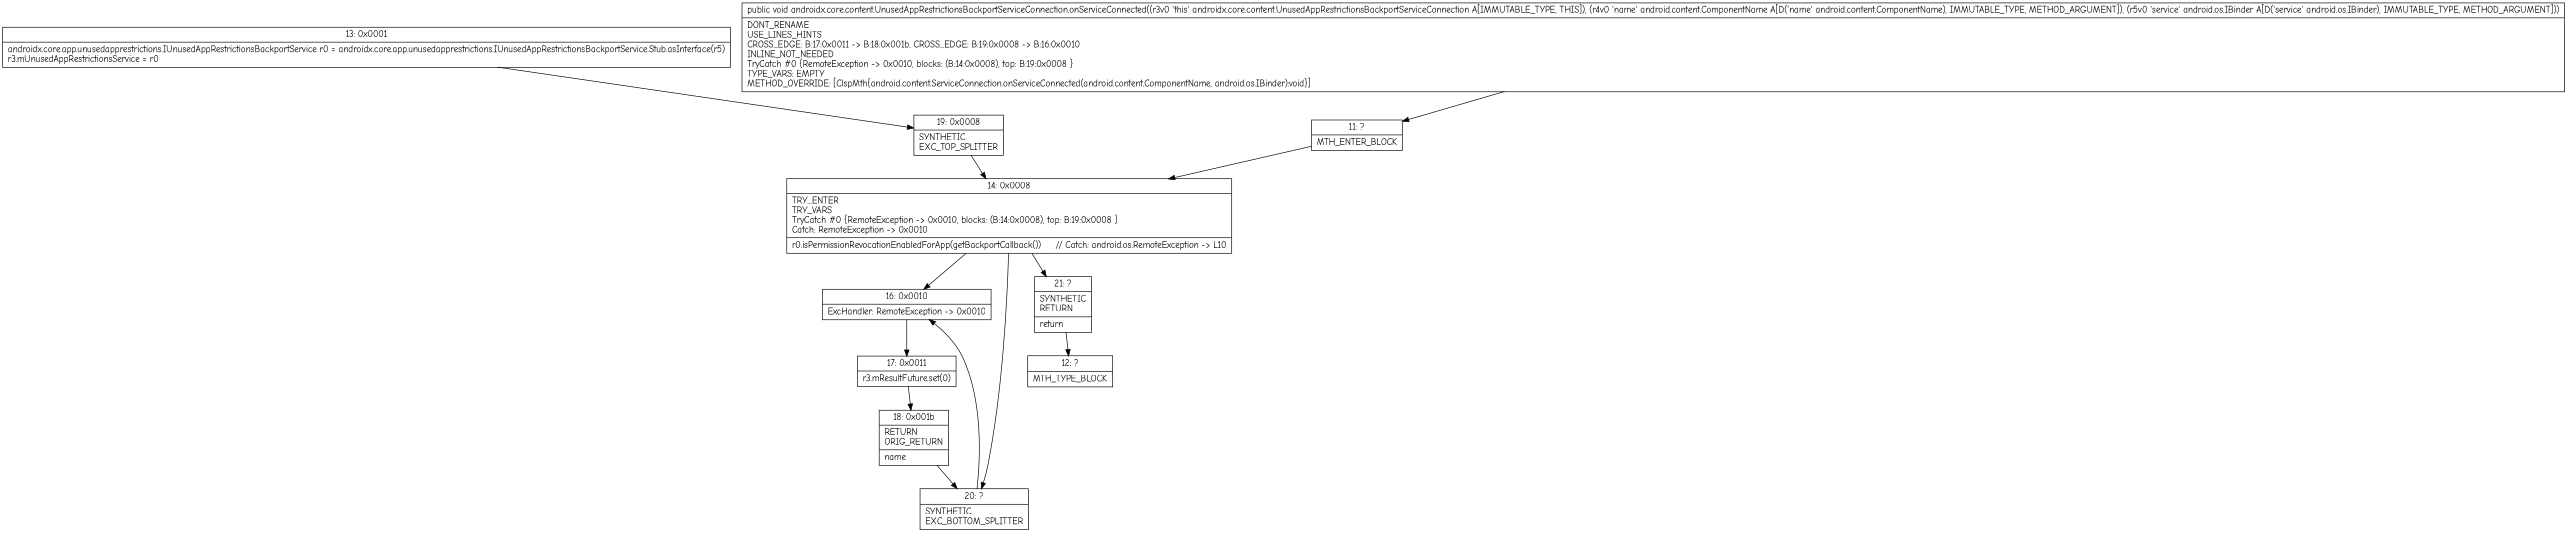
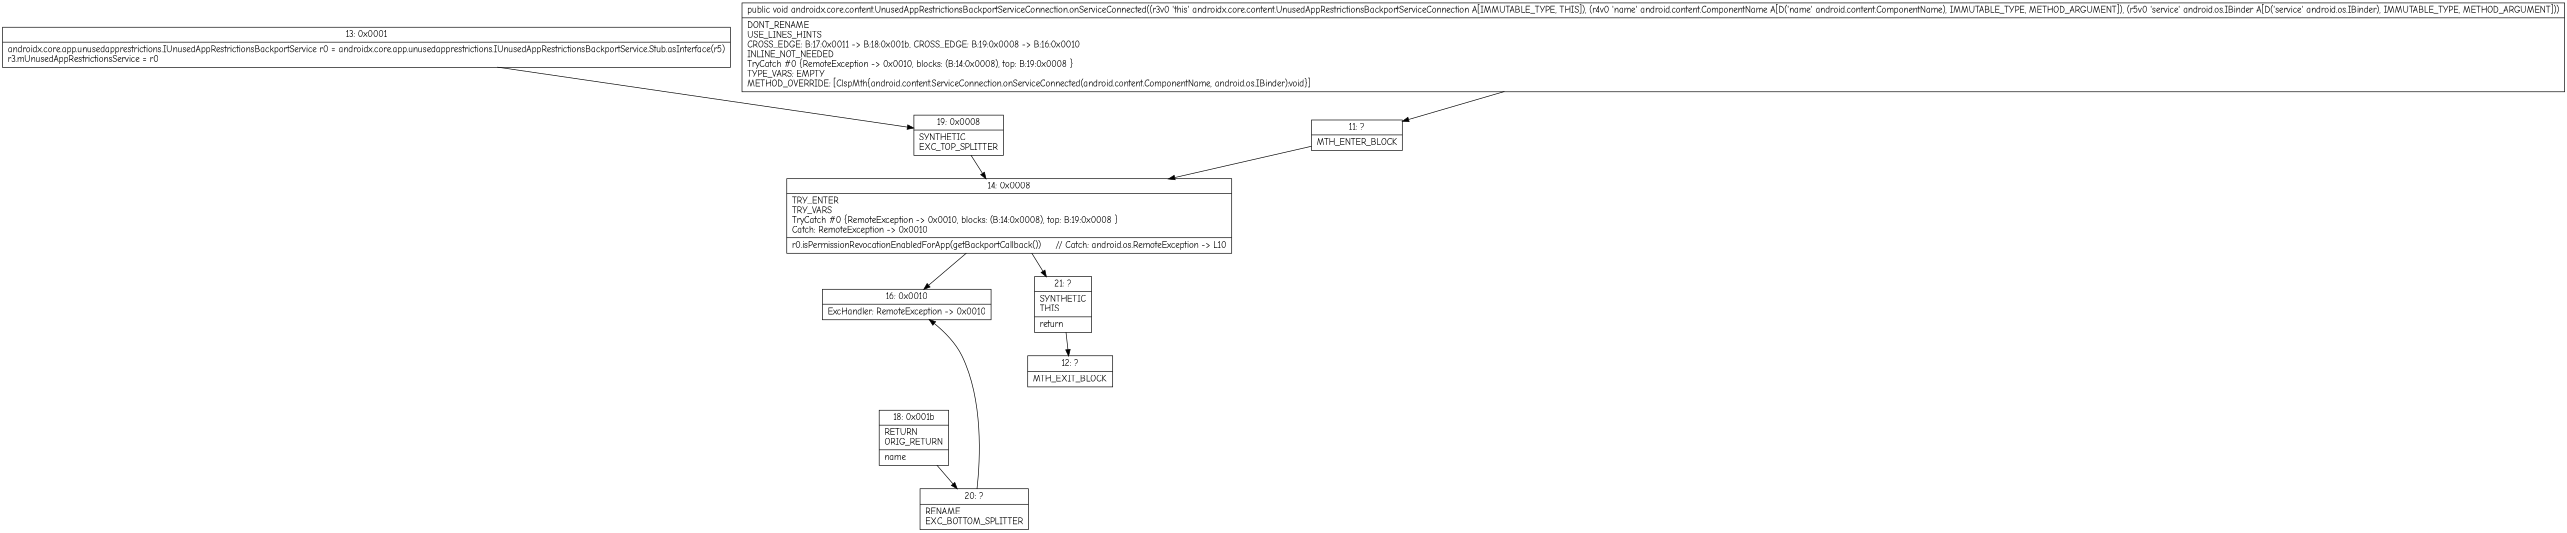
(1057, 309) -> (1050, 309)
(1001, 369) -> none
(907, 371) -> none
(1070, 379) -> (1070, 379)
(949, 512) -> (943, 512)
